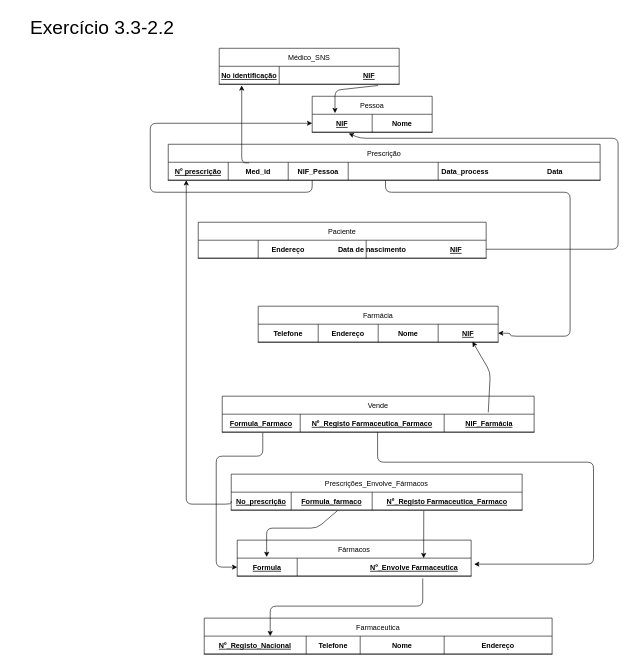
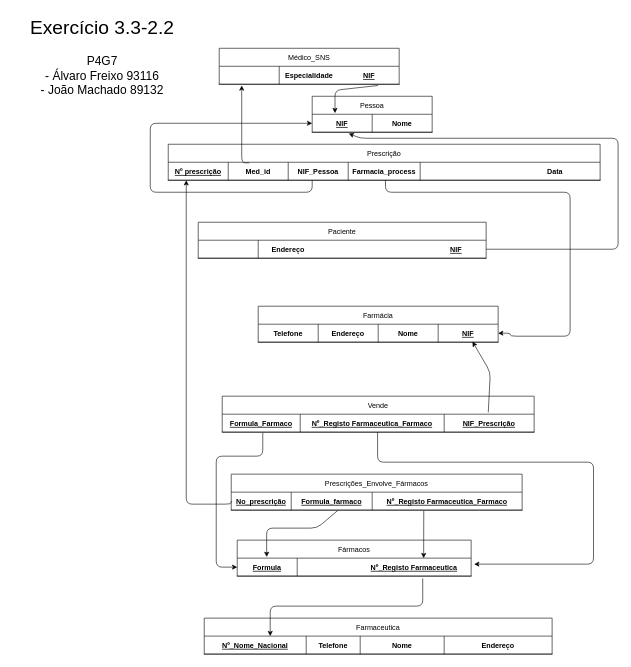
none -> (102, 75)
(249, 75) -> none
none -> (309, 75)
none -> (384, 171)
(465, 171) -> none
(372, 249) -> none
(489, 424) -> (489, 424)
(414, 568) -> (414, 568)
(255, 646) -> (255, 646)
